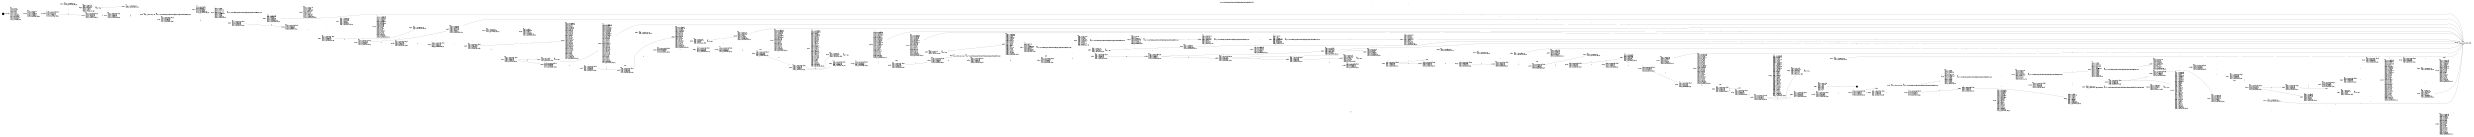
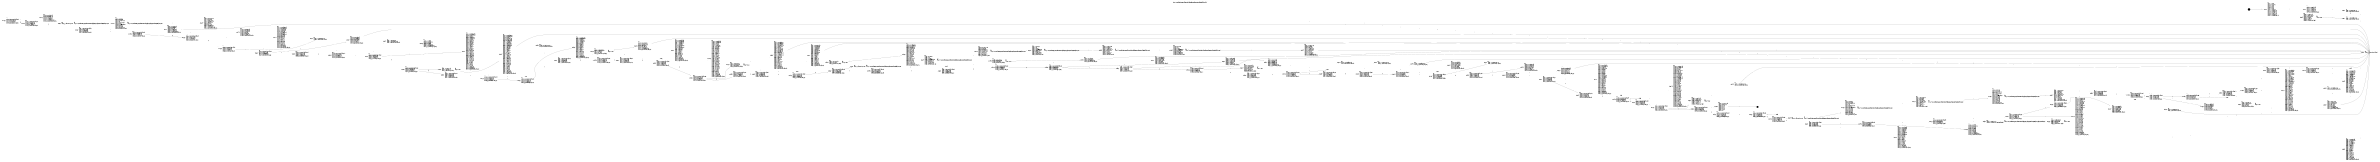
(51, 14) -> none
